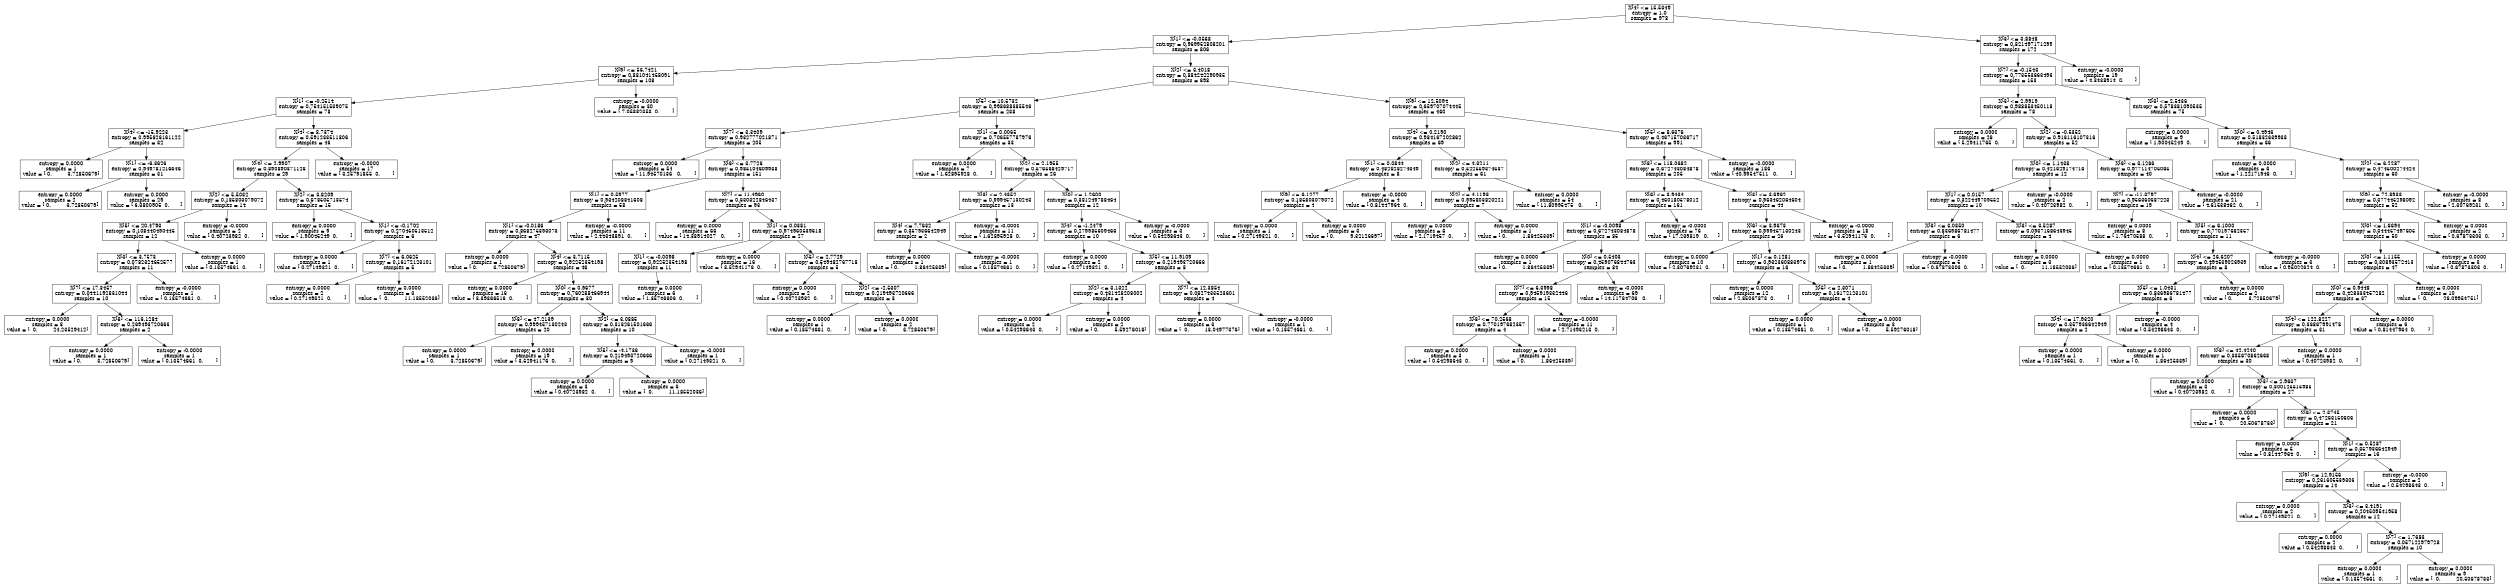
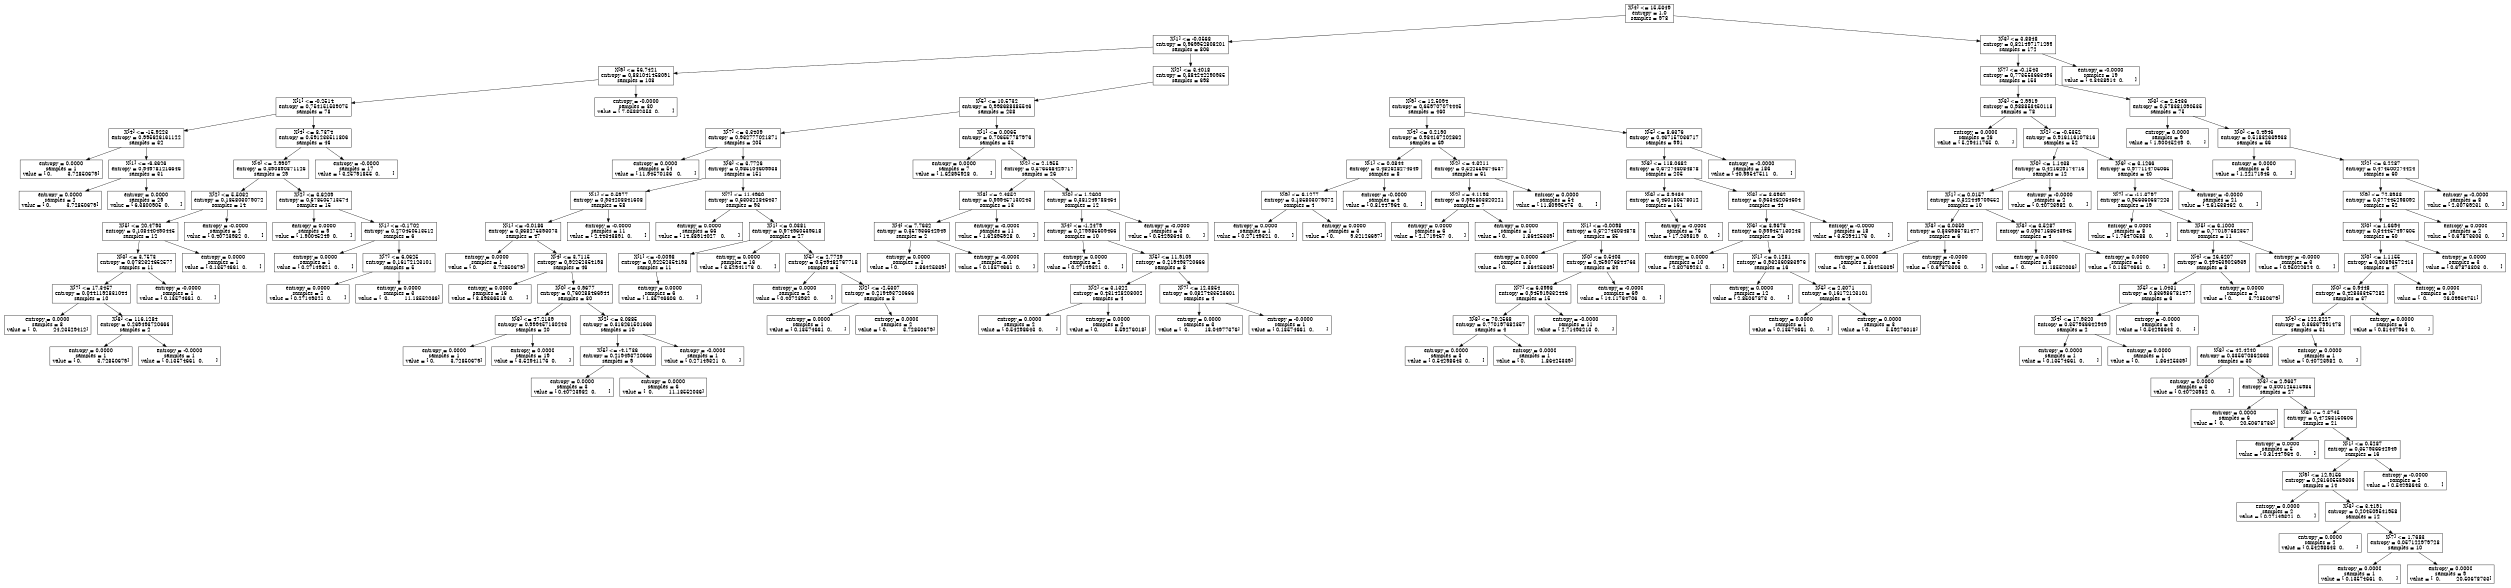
(1307, 91) -> none
(1634, 215) -> none
